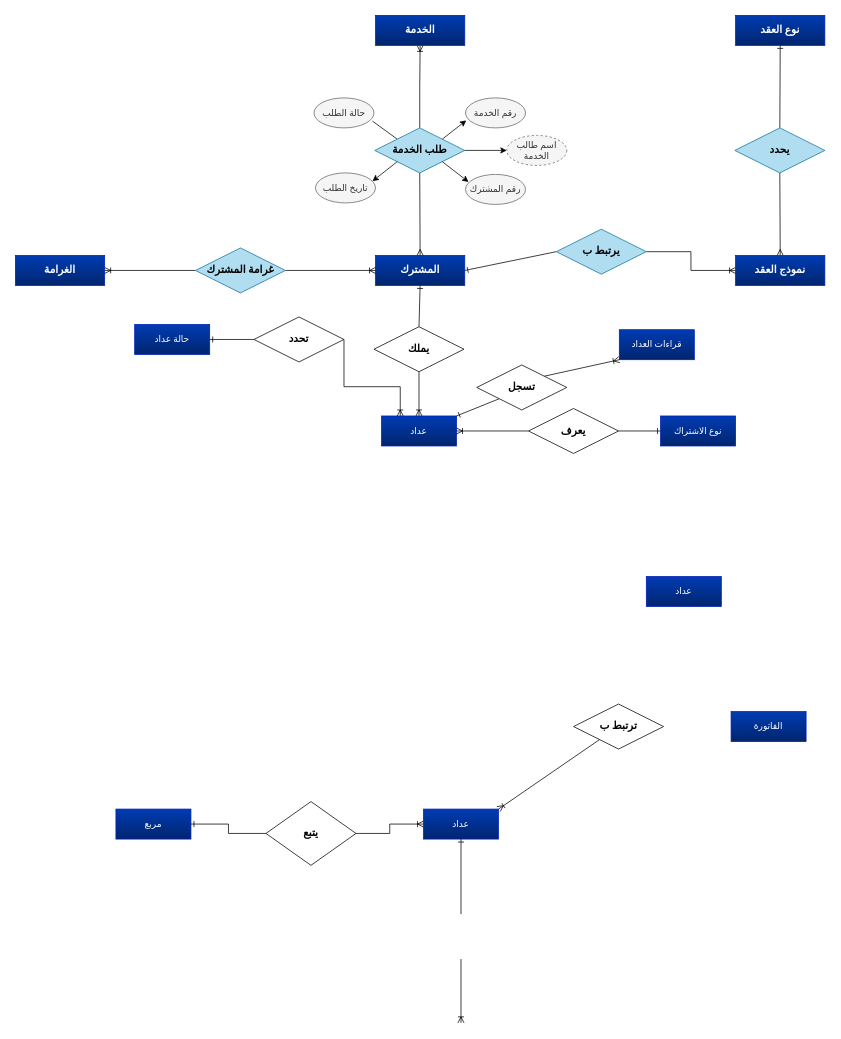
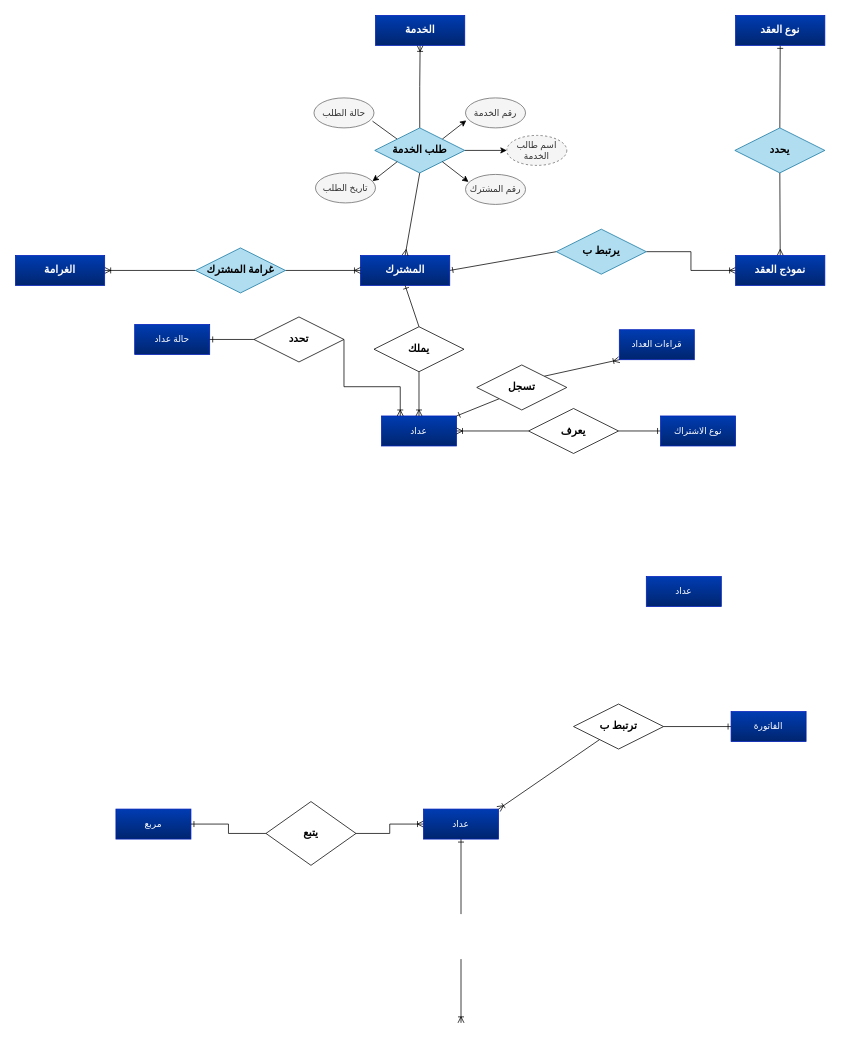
(420, 270) -> (405, 270)
none -> (698, 726)
